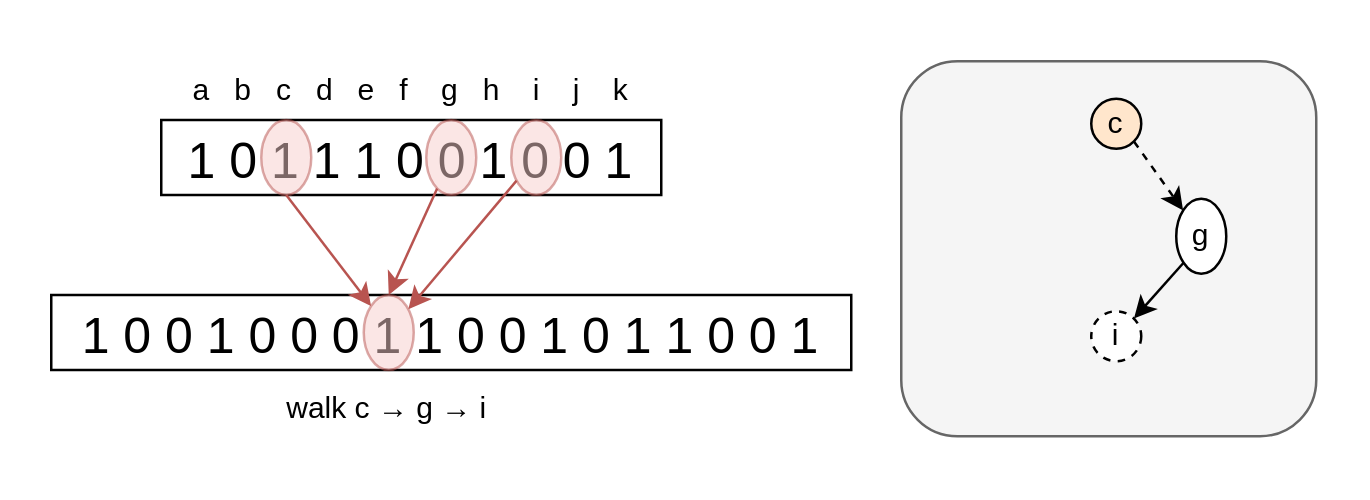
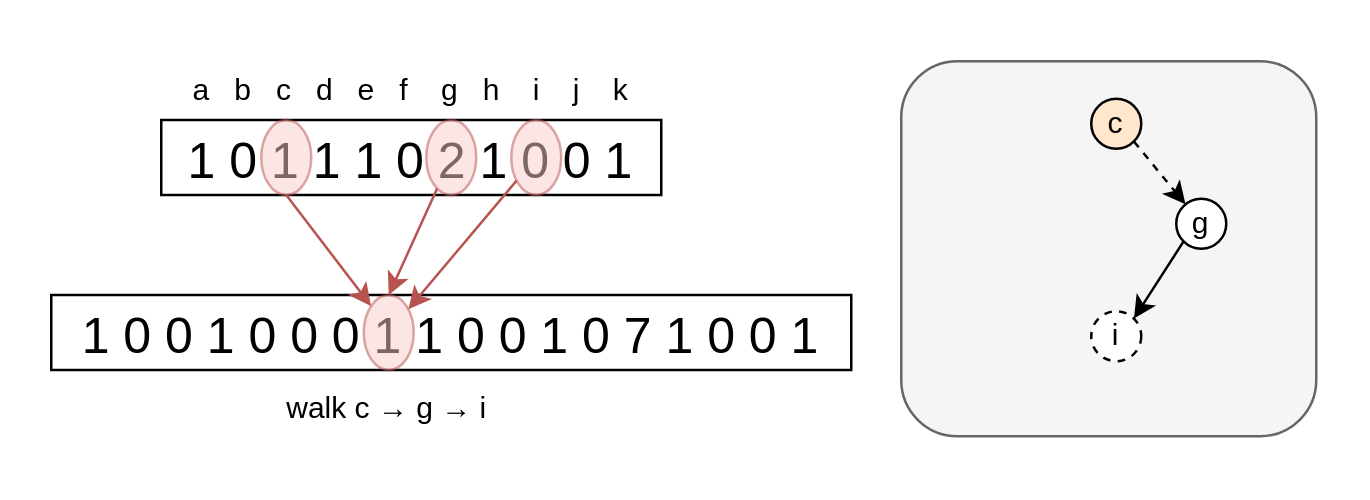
(411, 159) -> (411, 159)
(1201, 236) -> (1201, 224)
(451, 334) -> (451, 334)
